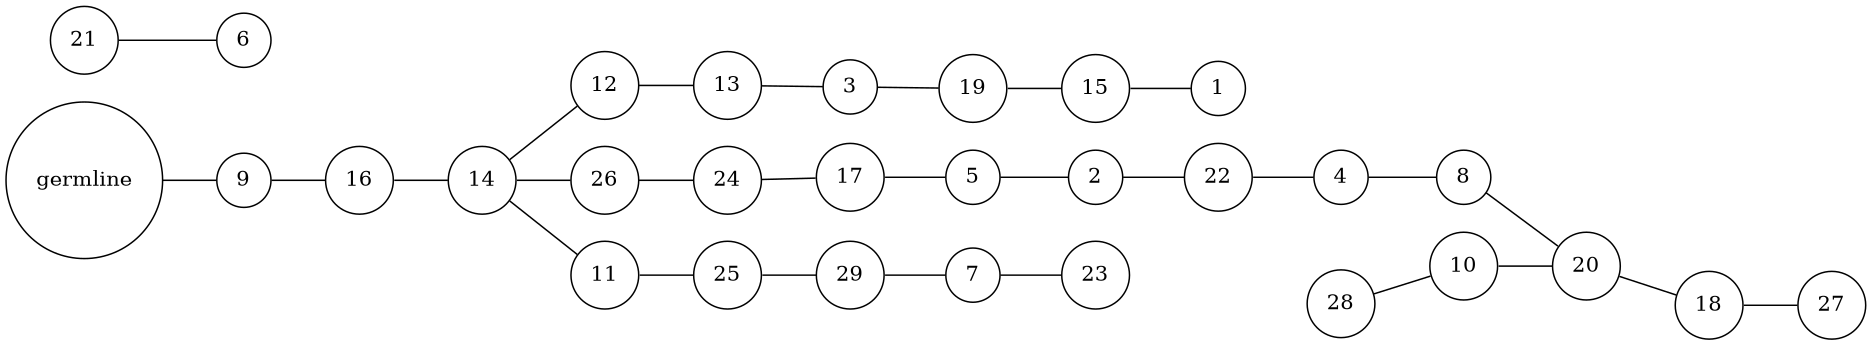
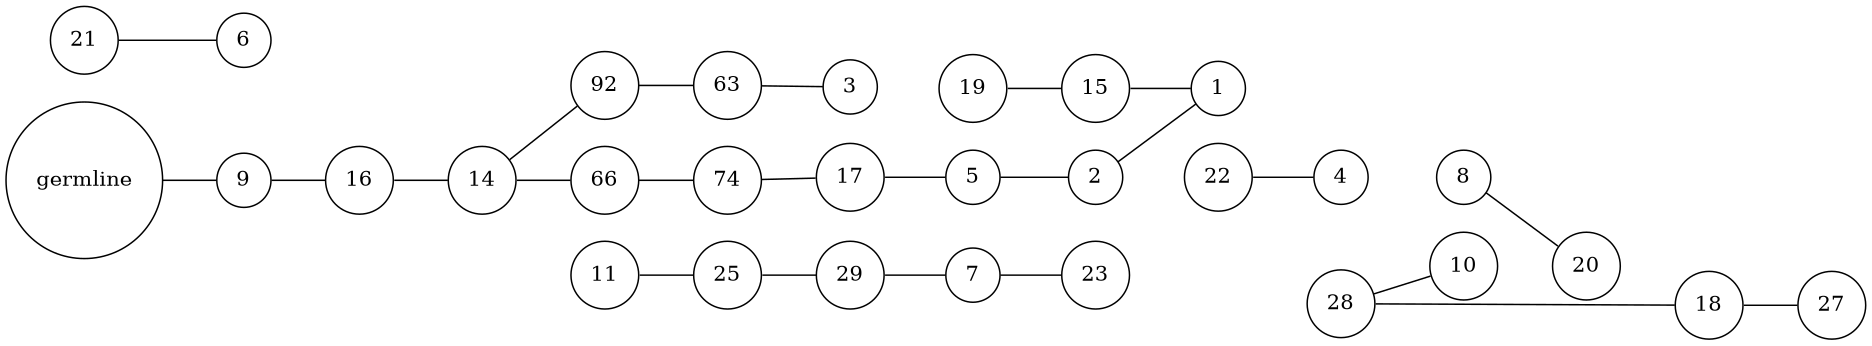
(605, 85) -> (605, 85)
(728, 85) -> (728, 85)
(908, 88) -> none
(1154, 177) -> (1157, 133)
(1402, 177) -> none
(605, 180) -> (605, 180)
(728, 180) -> (728, 180)
(544, 228) -> none
(1525, 266) -> none
(1648, 286) -> (1525, 305)
